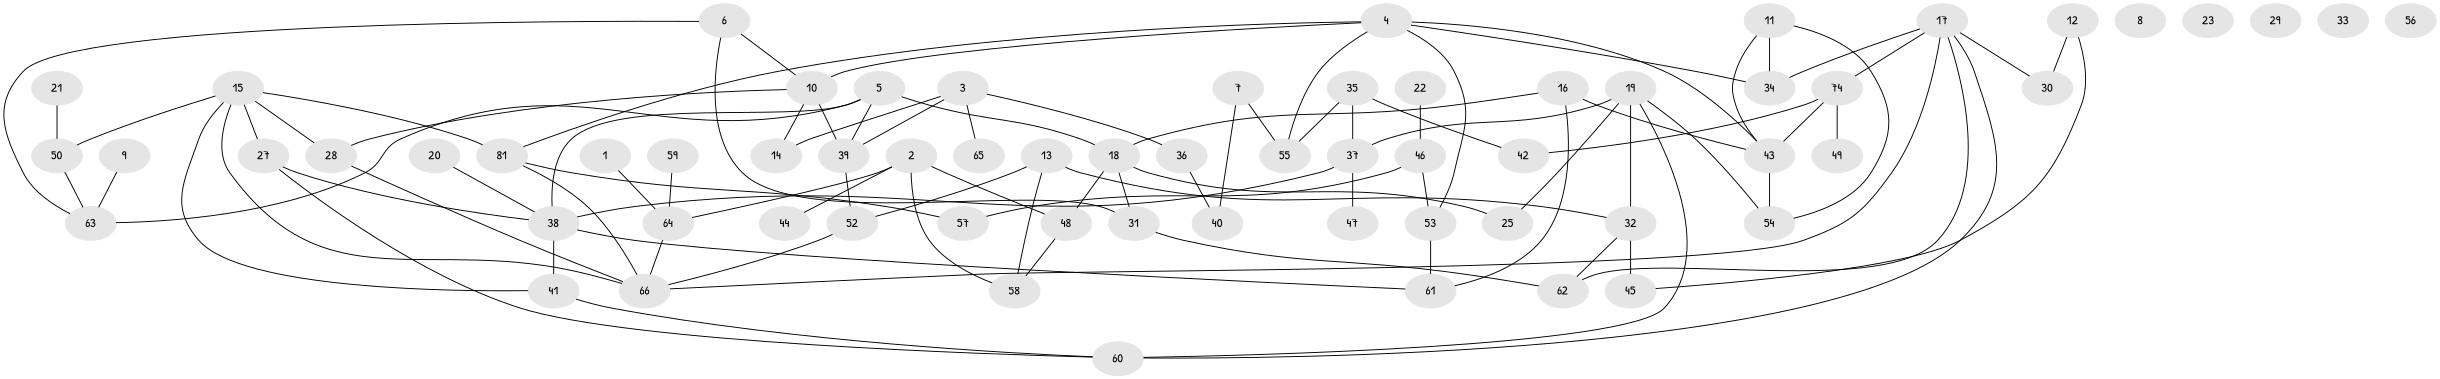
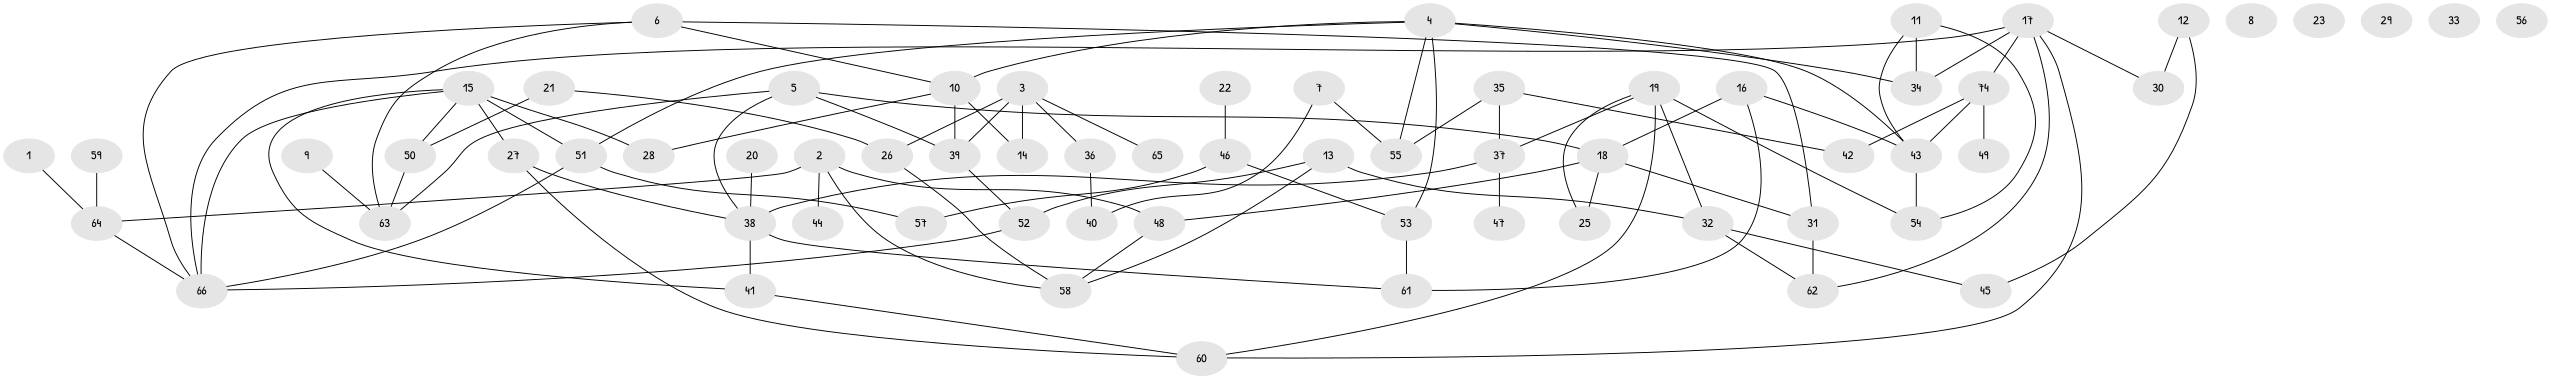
(502, 156) -> (581, 156)
none -> (887, 156)
(486, 226) -> (289, 43)
